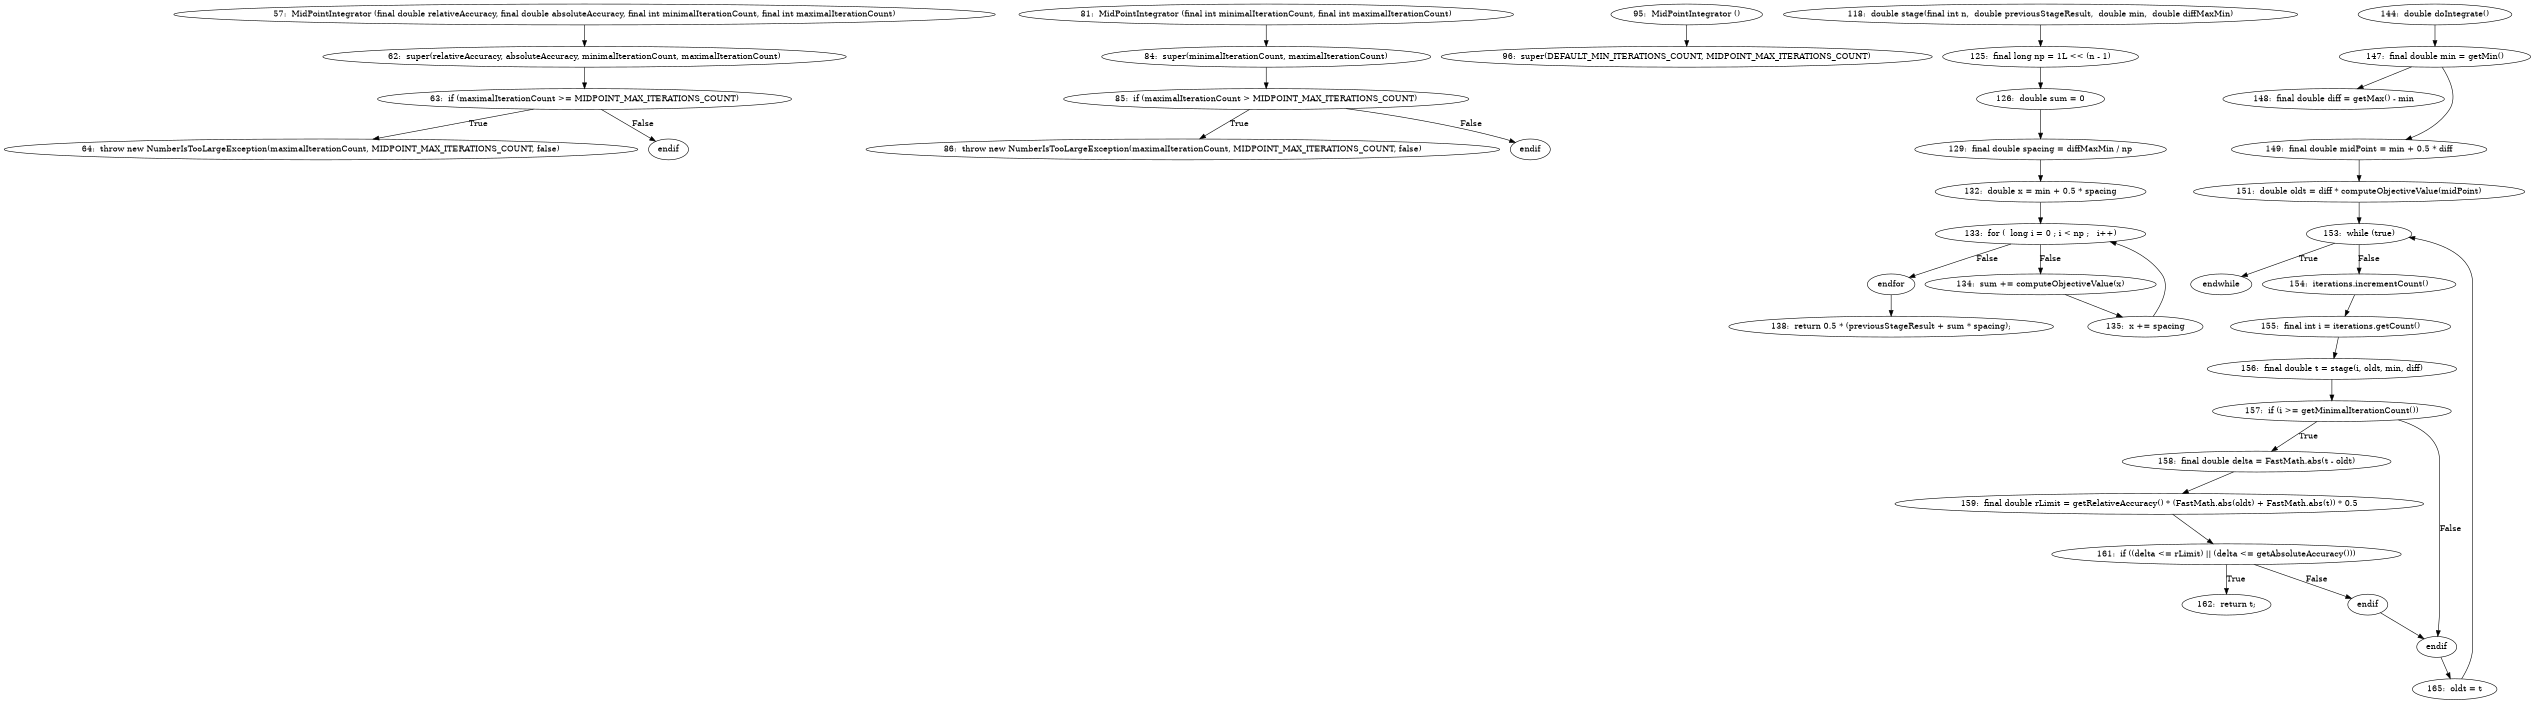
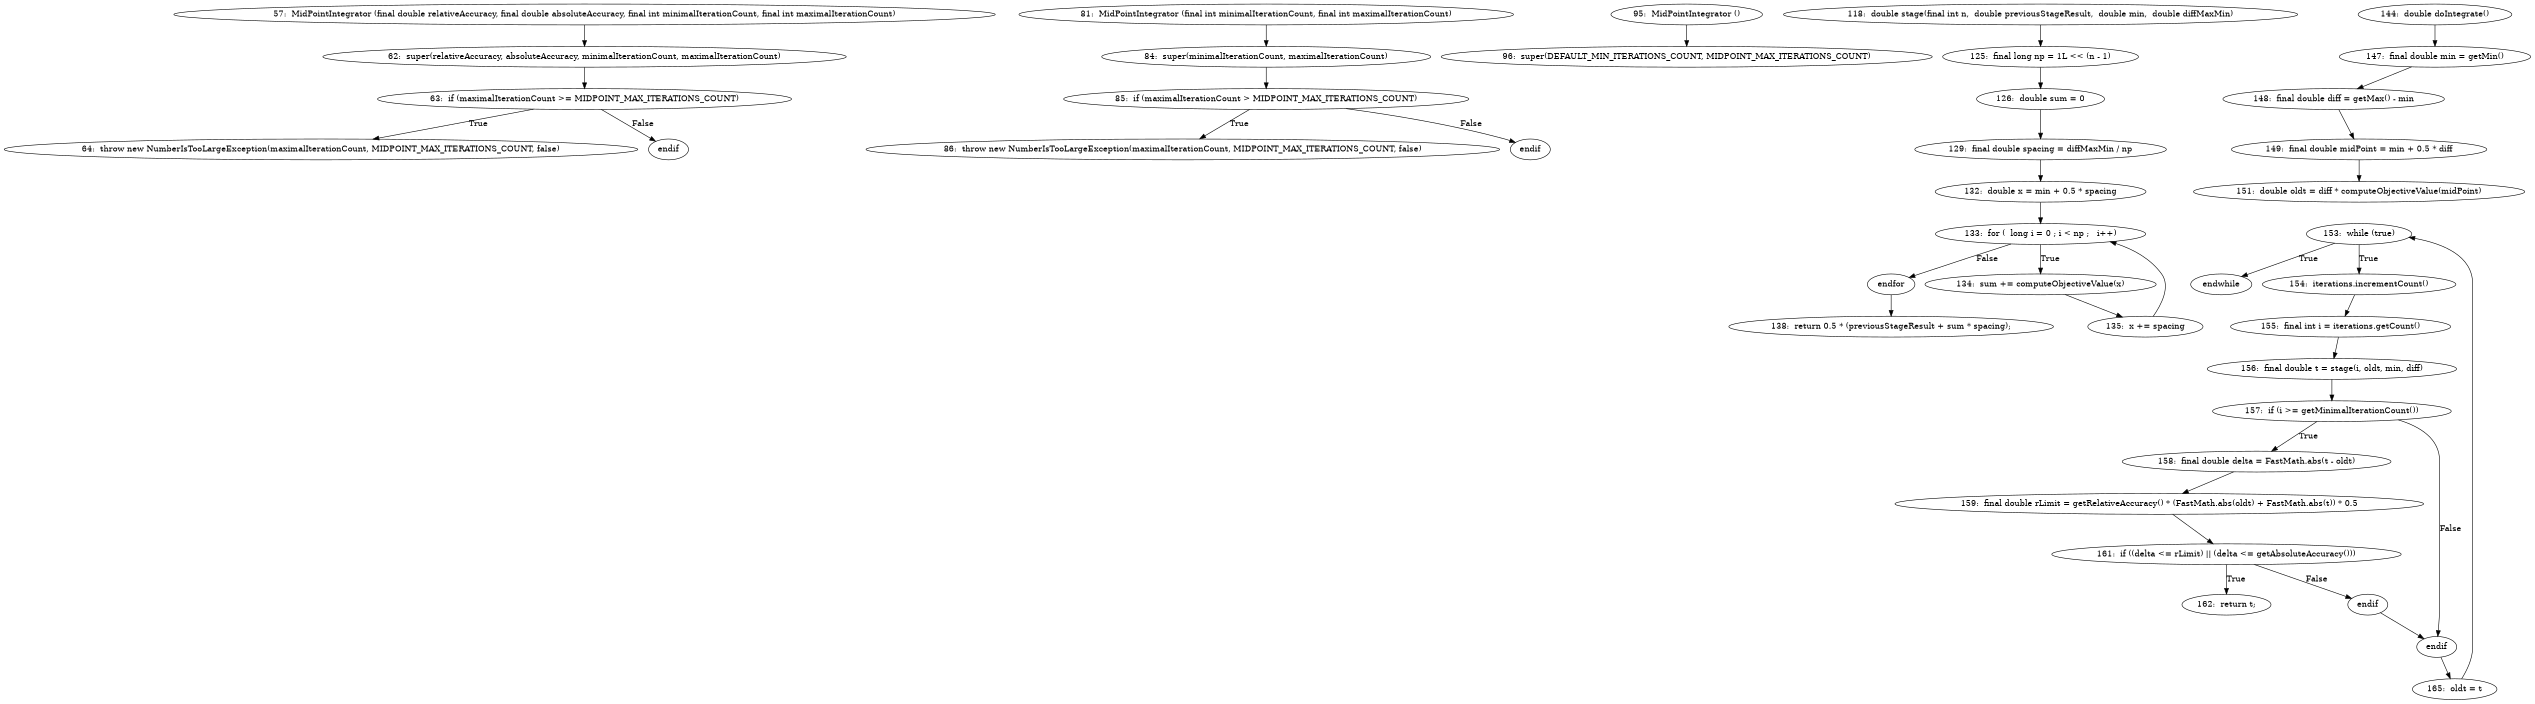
(2449, 111) -> (2345, 122)
(2359, 210) -> none
(2050, 259) -> (2050, 259)
(2369, 259) -> (2369, 259)
